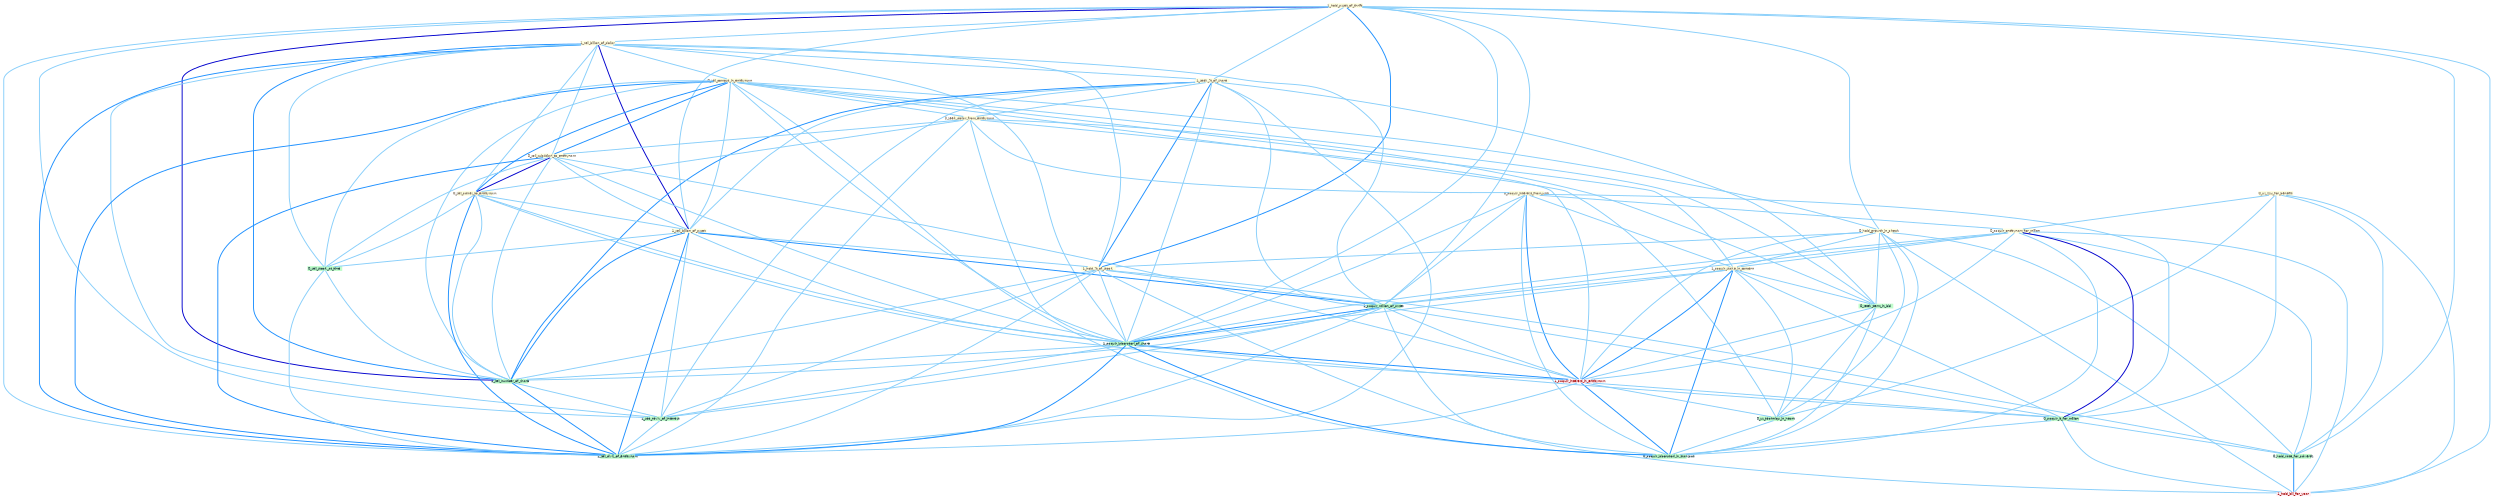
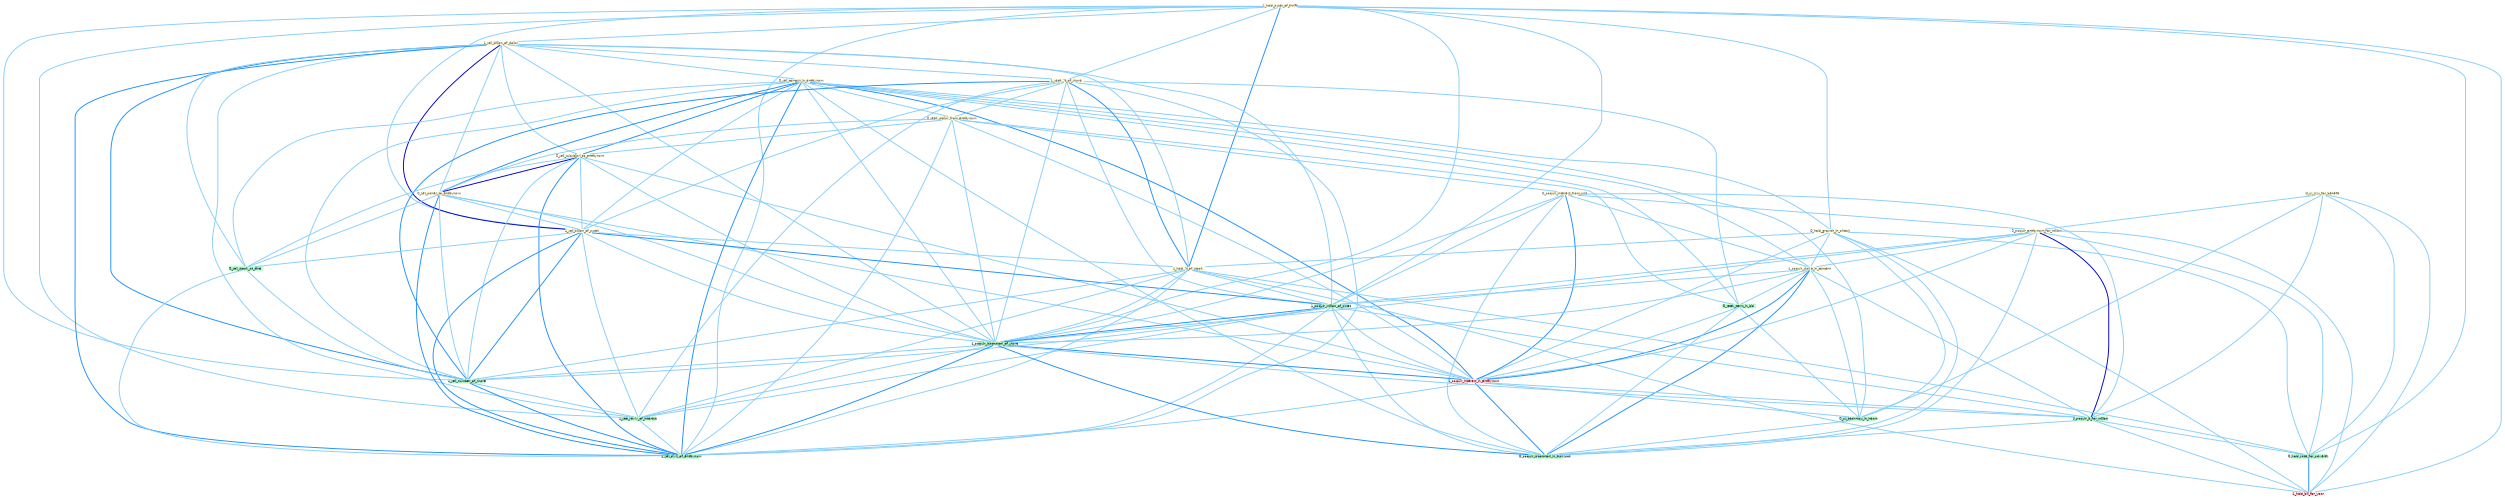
(472, 33) -> (287, 20)
none -> (1162, 187)
(1878, 268) -> none
